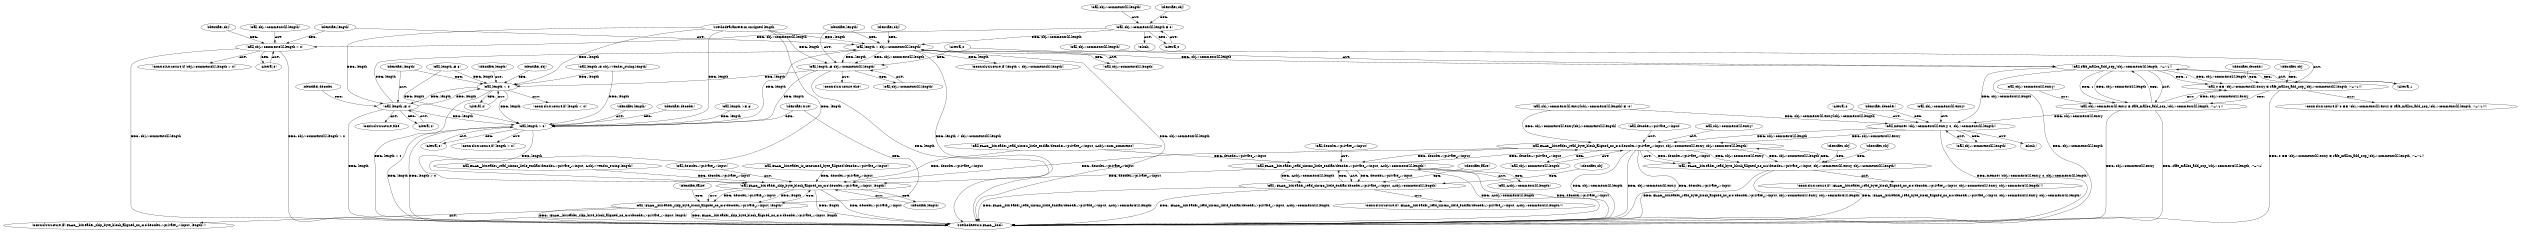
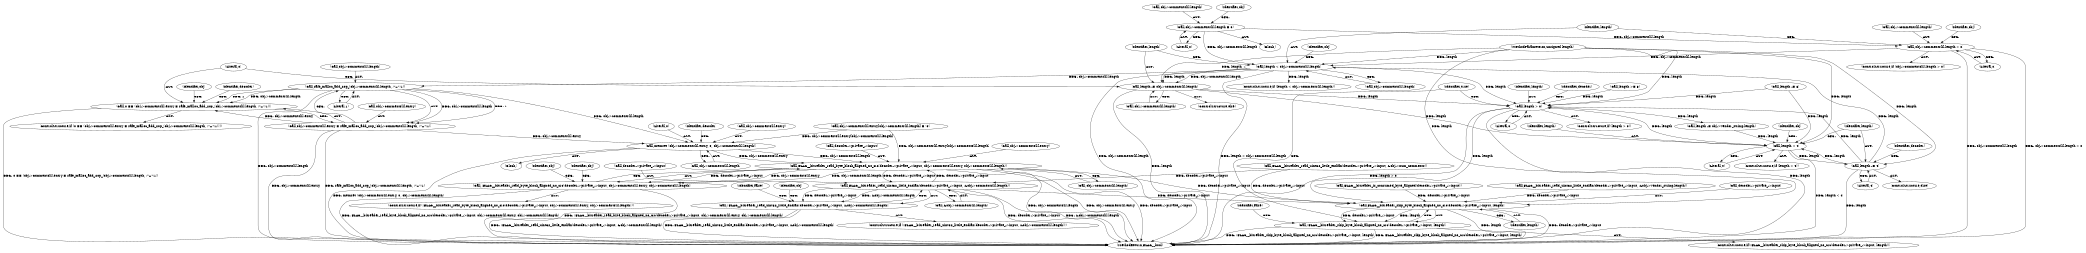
none -> (1615, 57)
(597, 113) -> (1625, 112)
